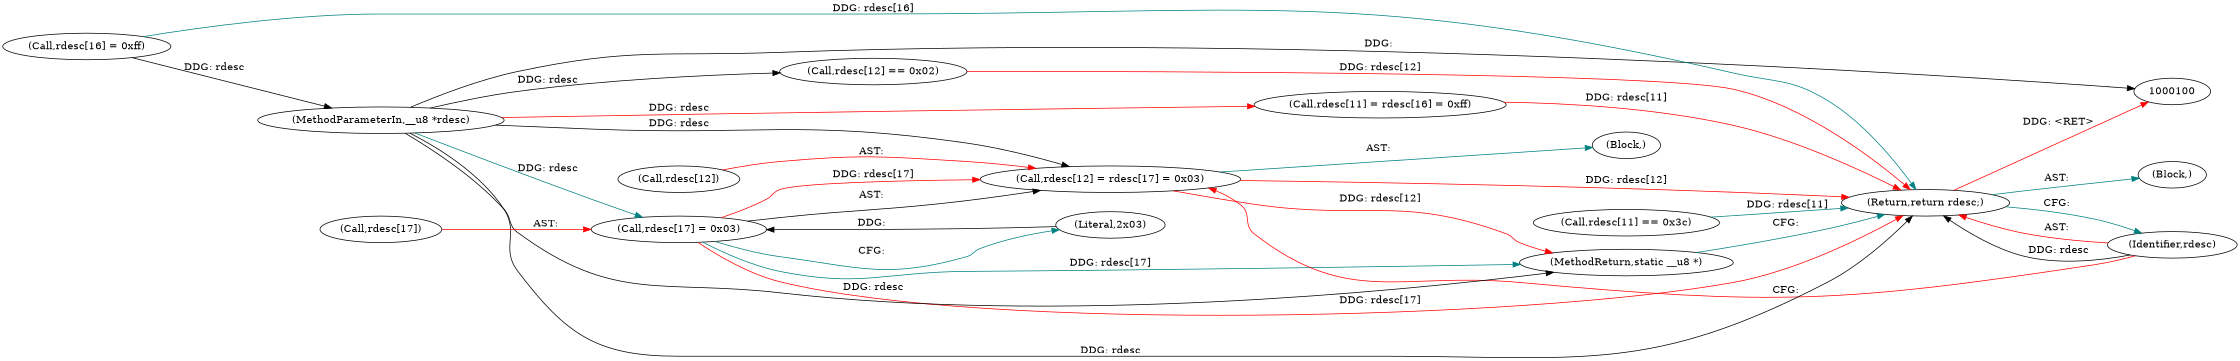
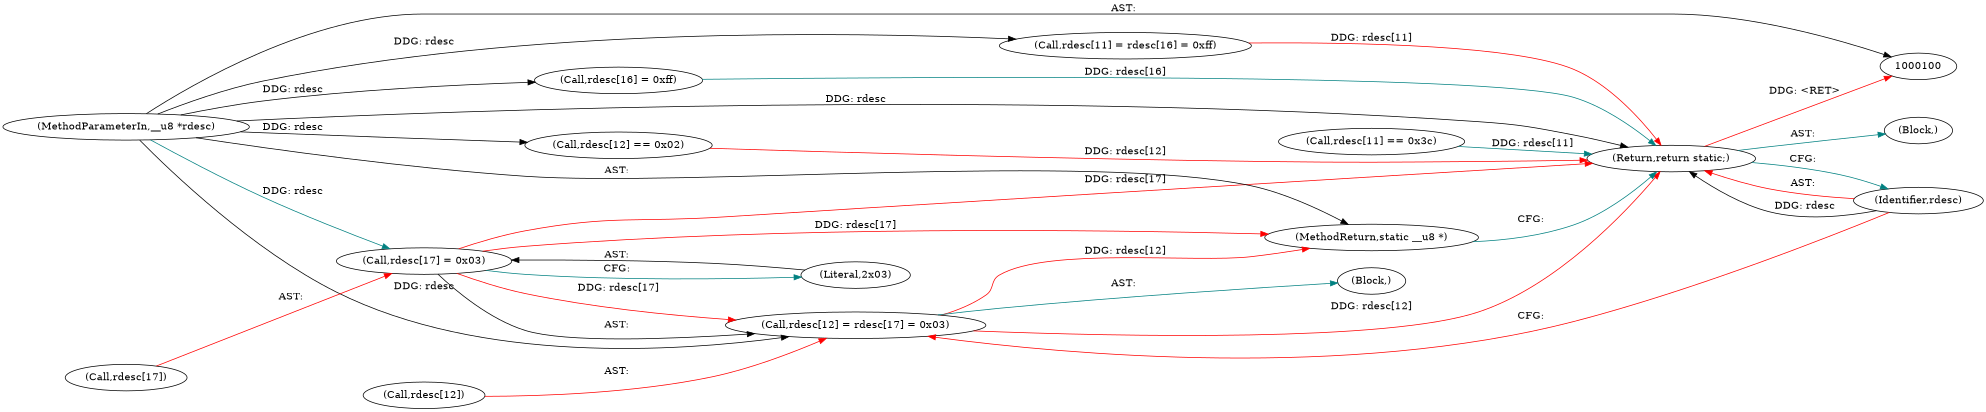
(1380, 44) -> (1125, 8)
(228, 82) -> (354, 92)
(875, 111) -> (579, 42)
(1926, 203) -> (1671, 159)
(873, 223) -> (619, 255)
(1105, 270) -> (871, 232)
(873, 287) -> (619, 171)
